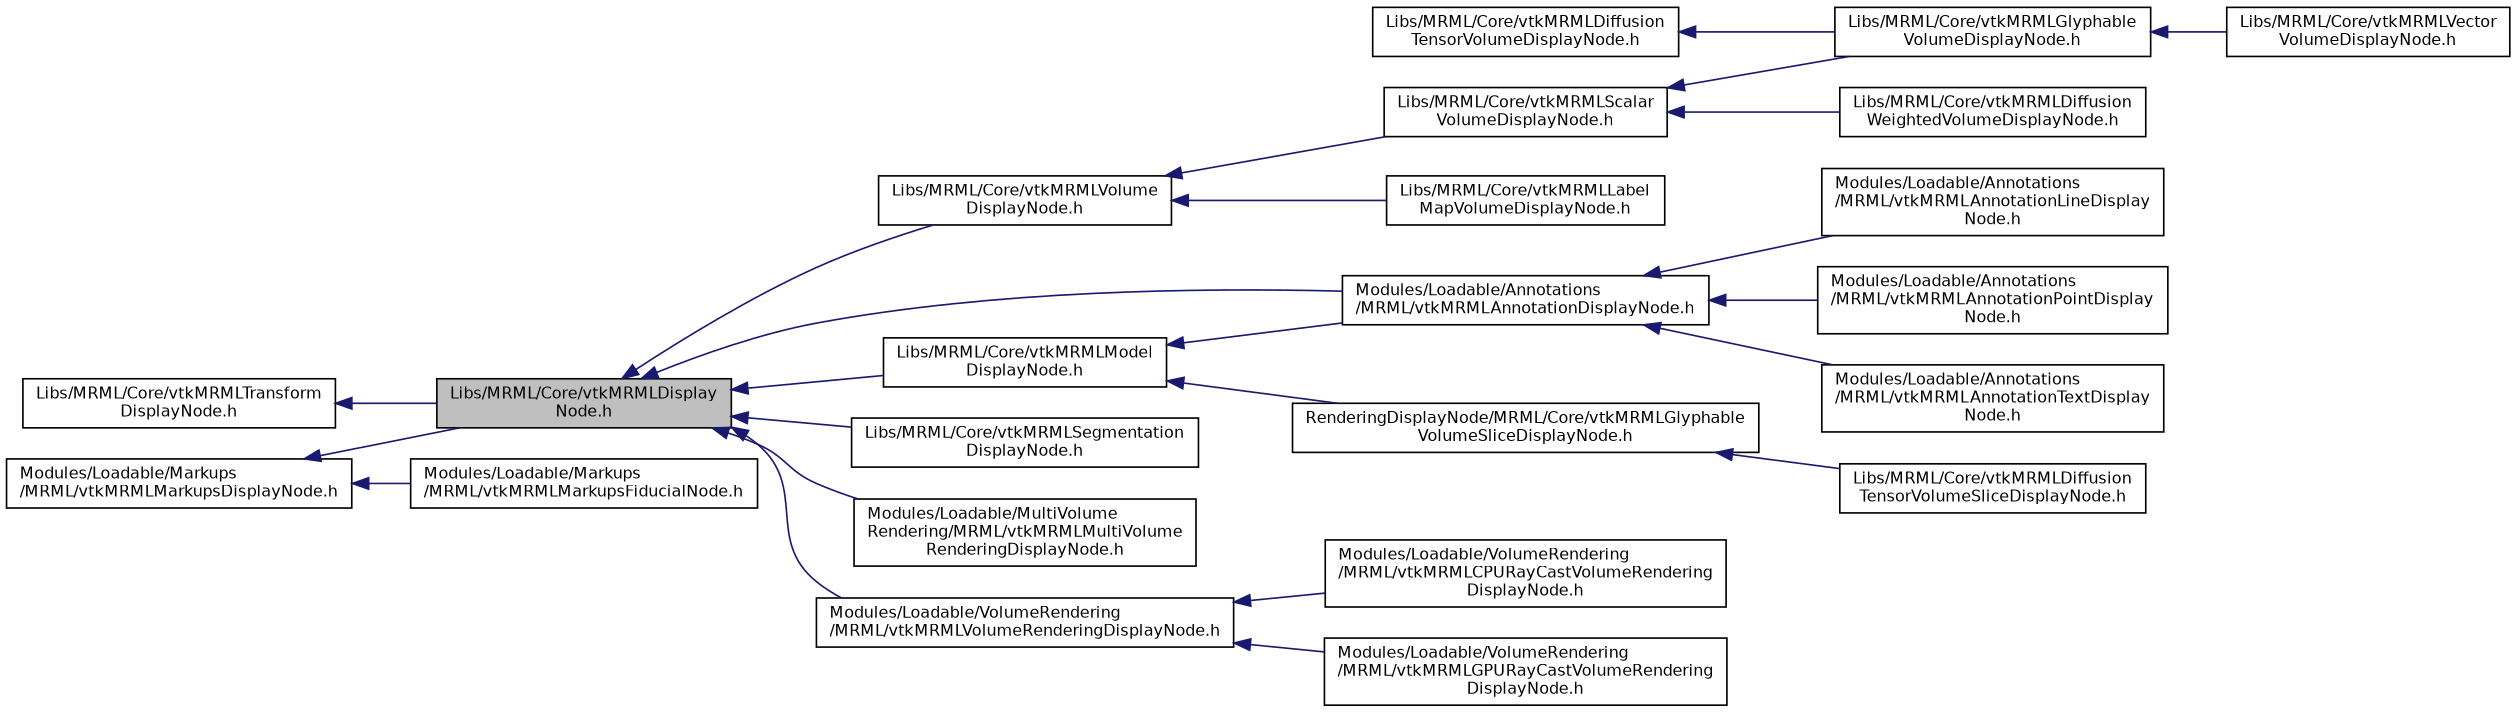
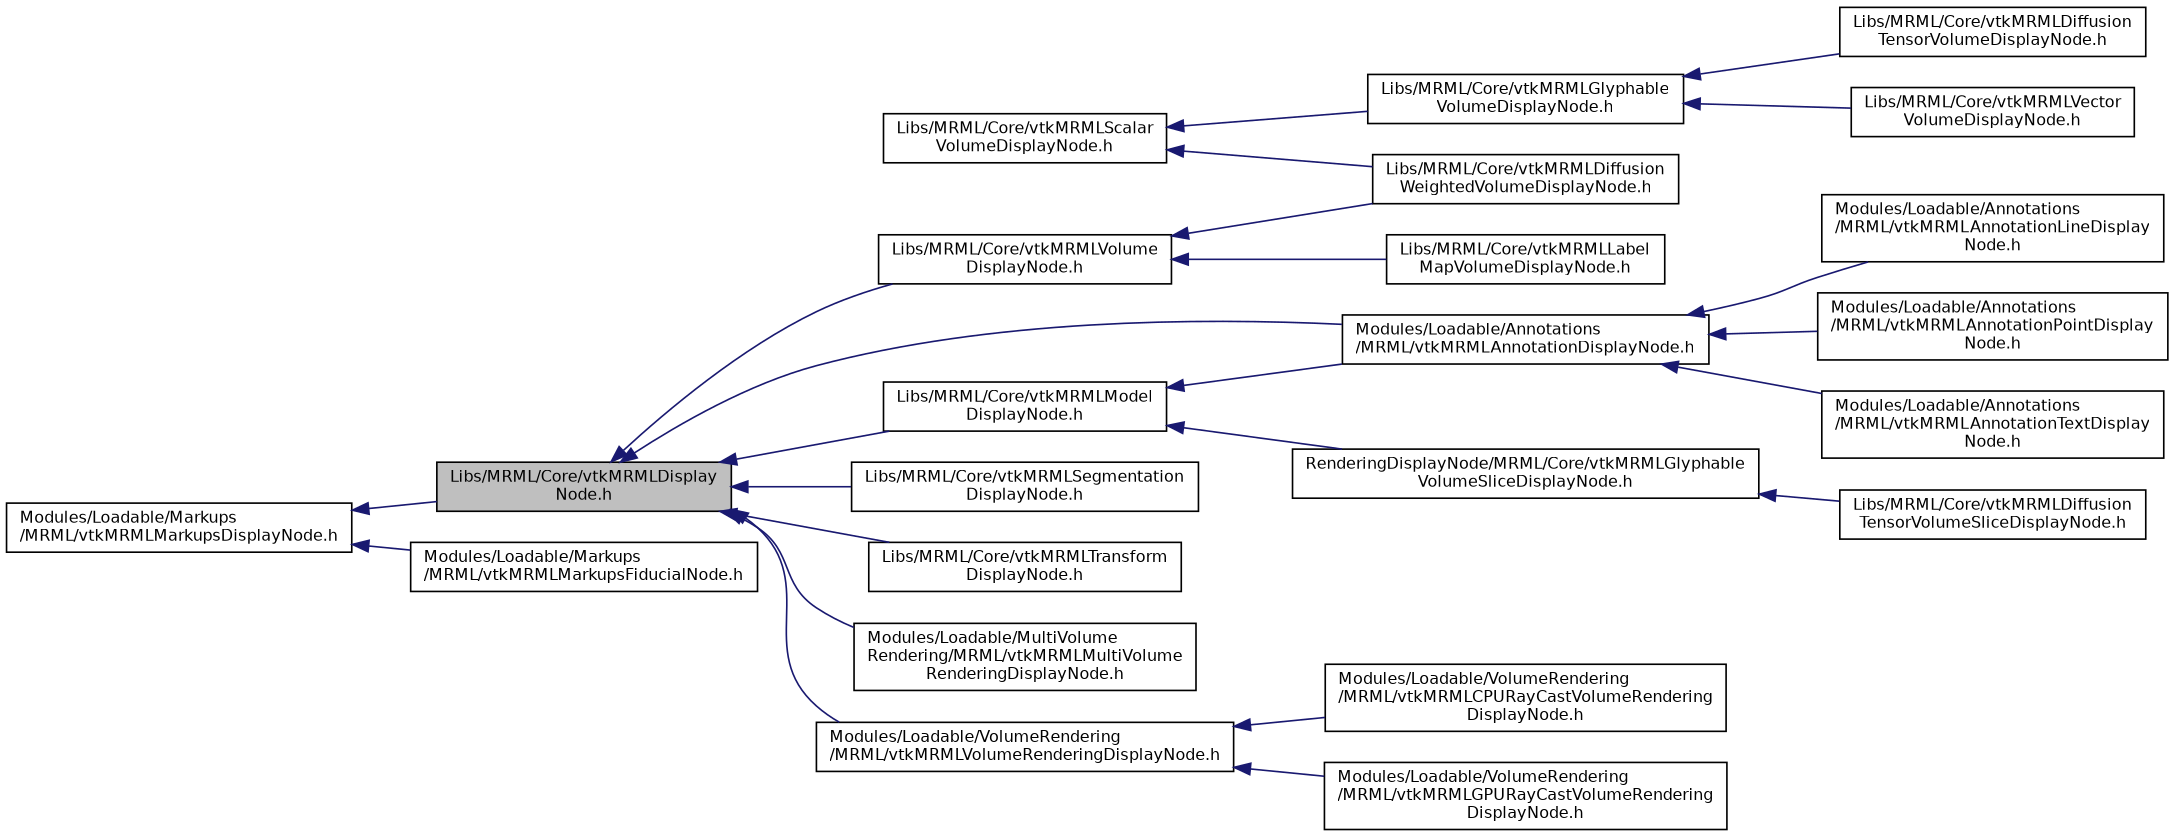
(1765, 32) -> (1770, 64)
(1284, 155) -> (1280, 218)
(394, 403) -> (813, 528)
